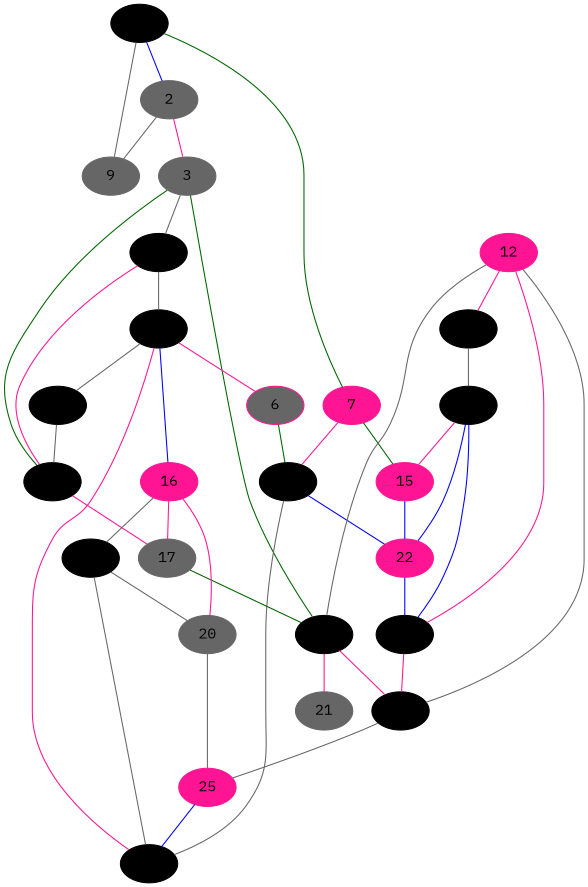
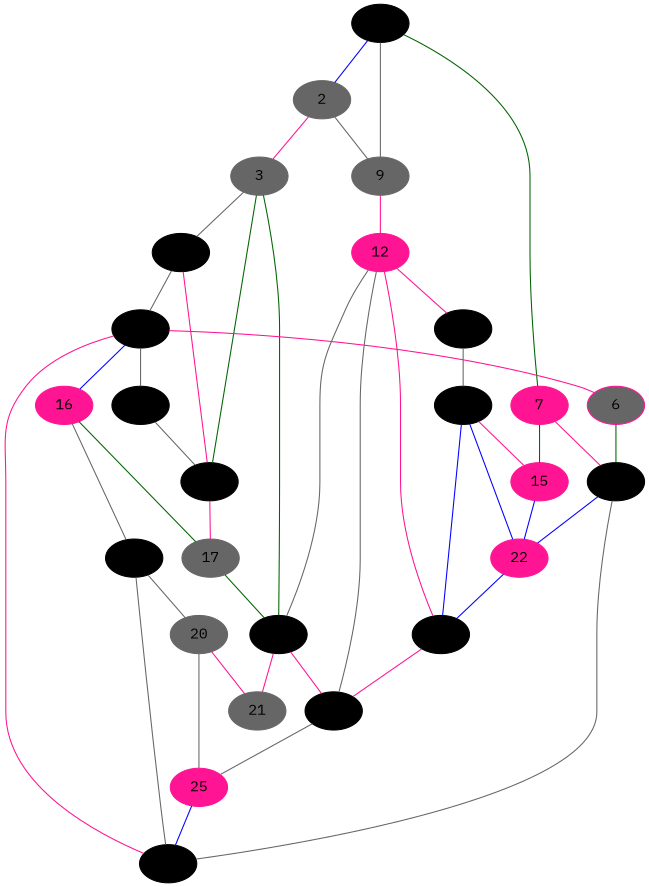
none -> (380, 214)
(168, 520) -> (137, 482)
(209, 554) -> (228, 673)
